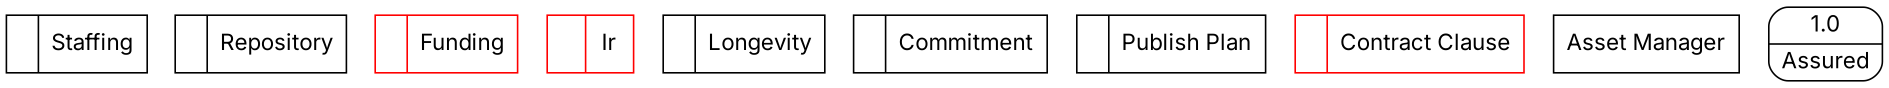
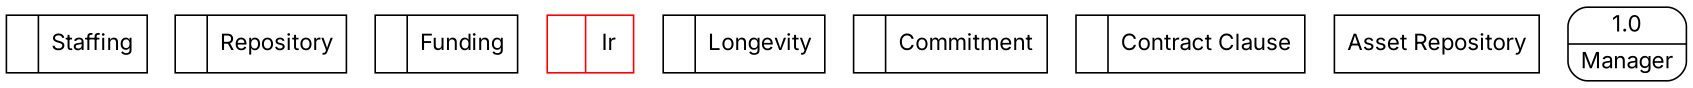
(446, 44) -> (446, 44)
(1171, 44) -> none
(1410, 44) -> (1190, 44)
(1646, 44) -> (1437, 44)
(1826, 62) -> (1627, 62)
